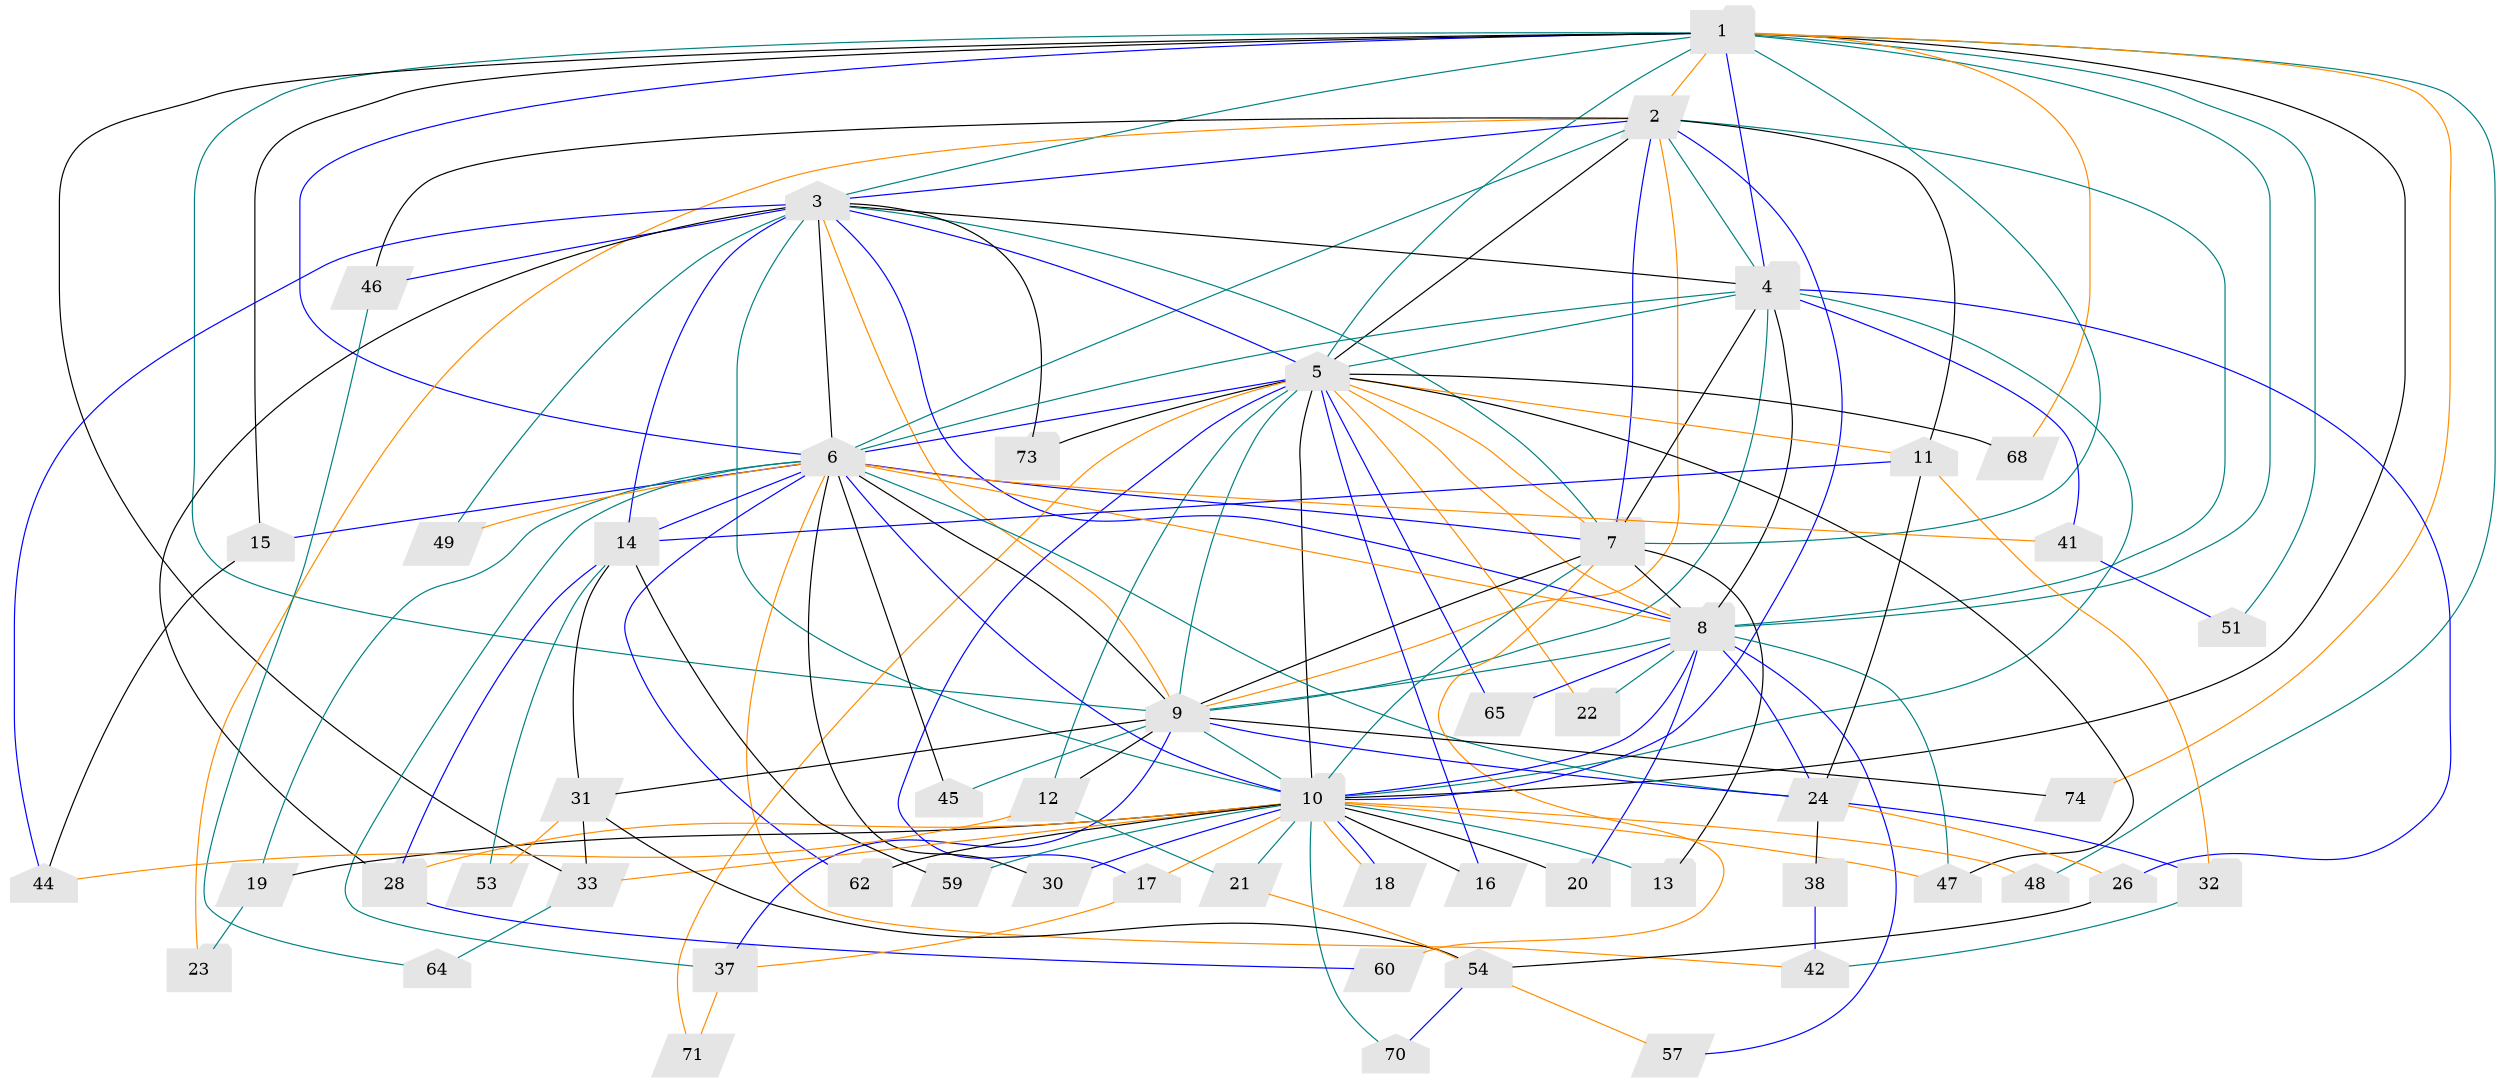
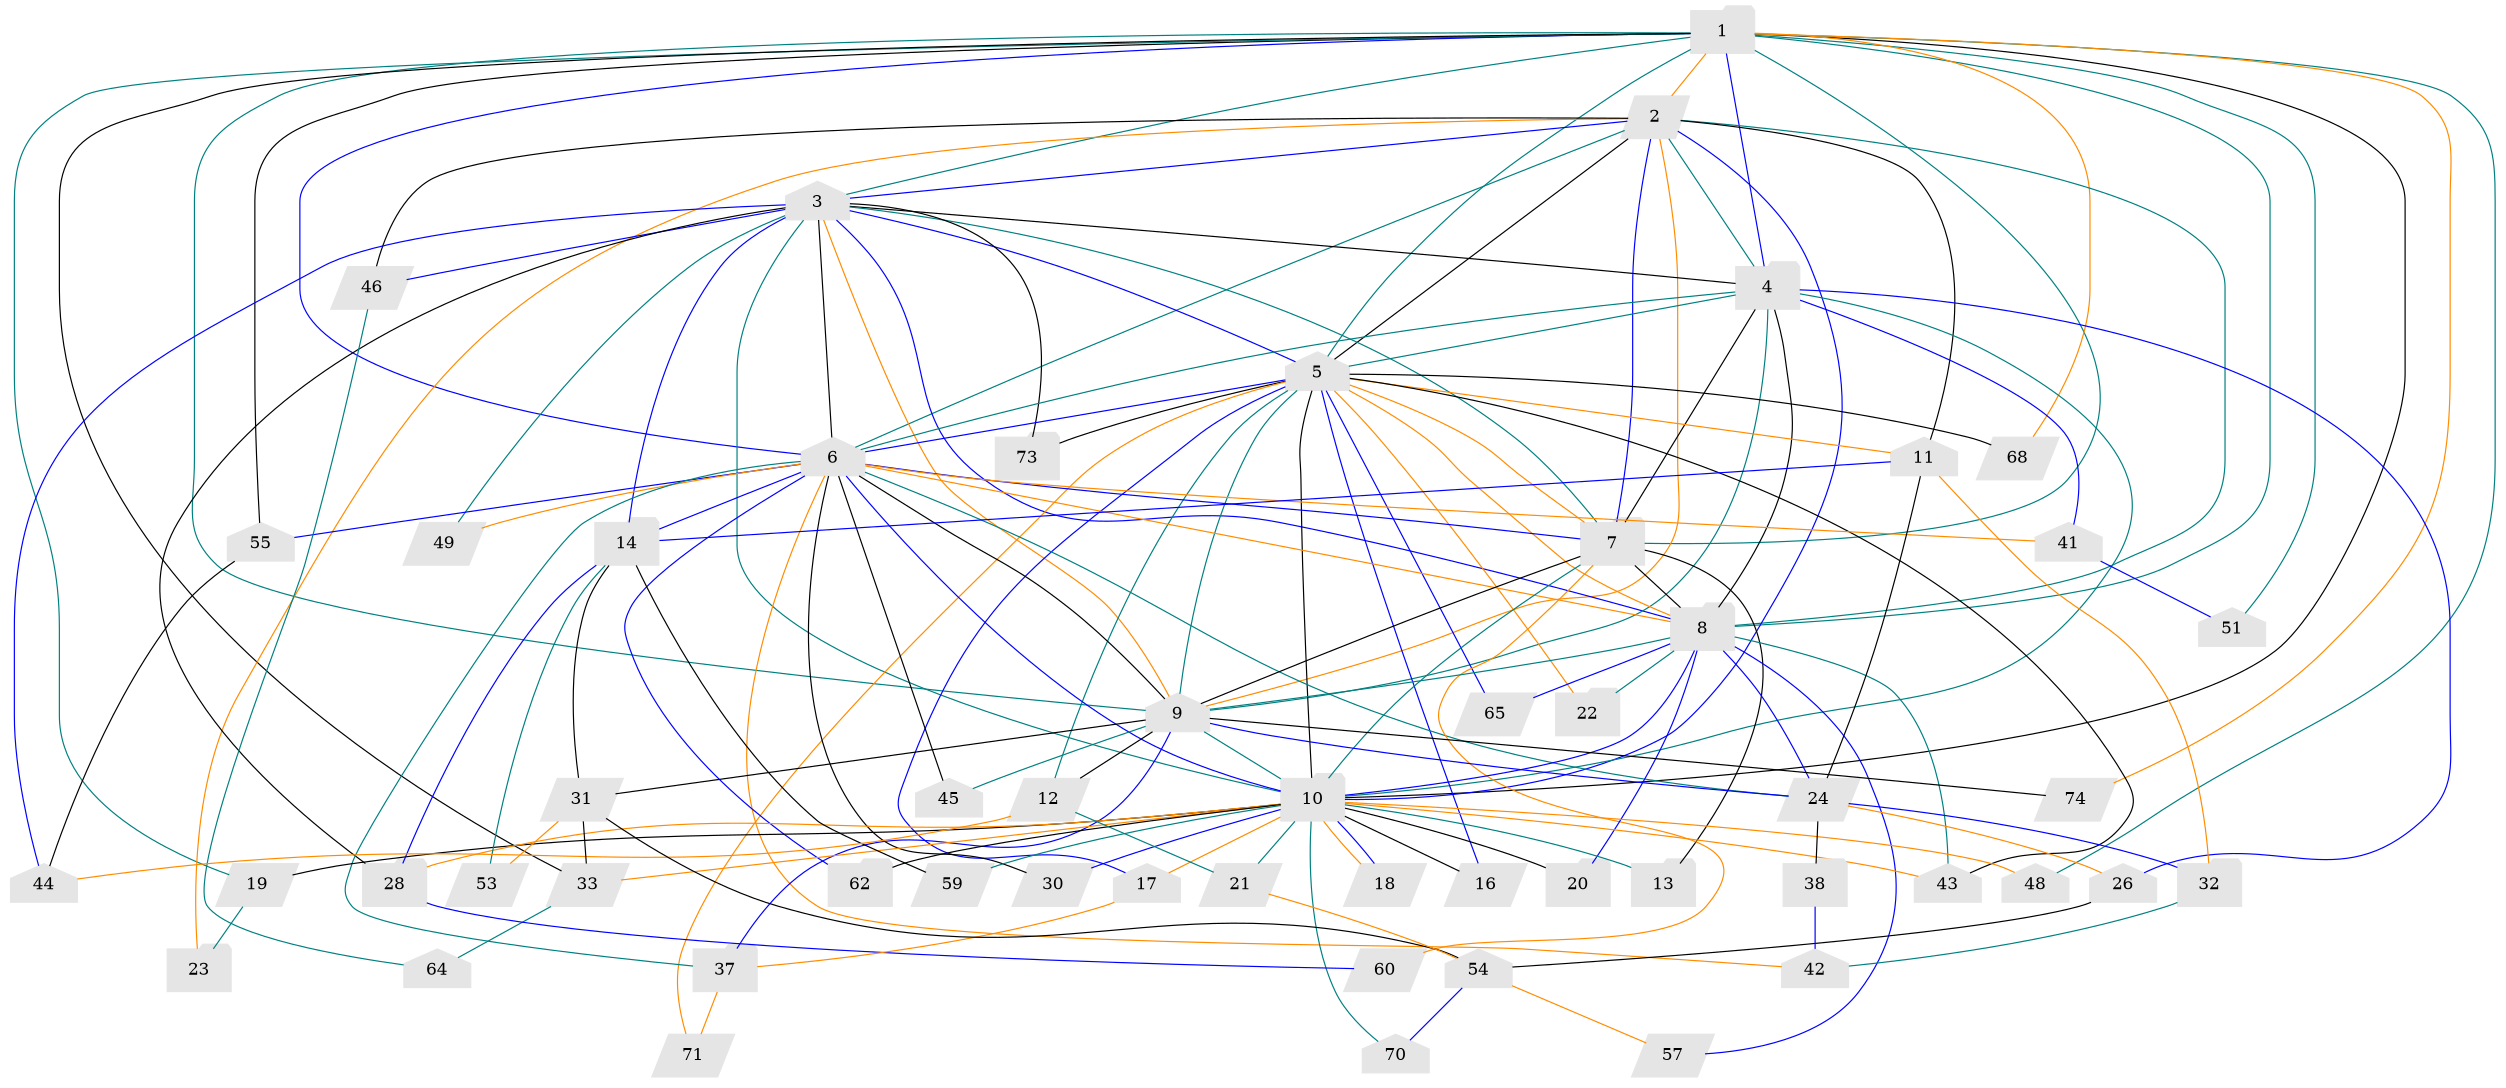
(261, 544) -> (261, 544)
(465, 579) -> (311, 71)
(1948, 885) -> (1948, 885)
